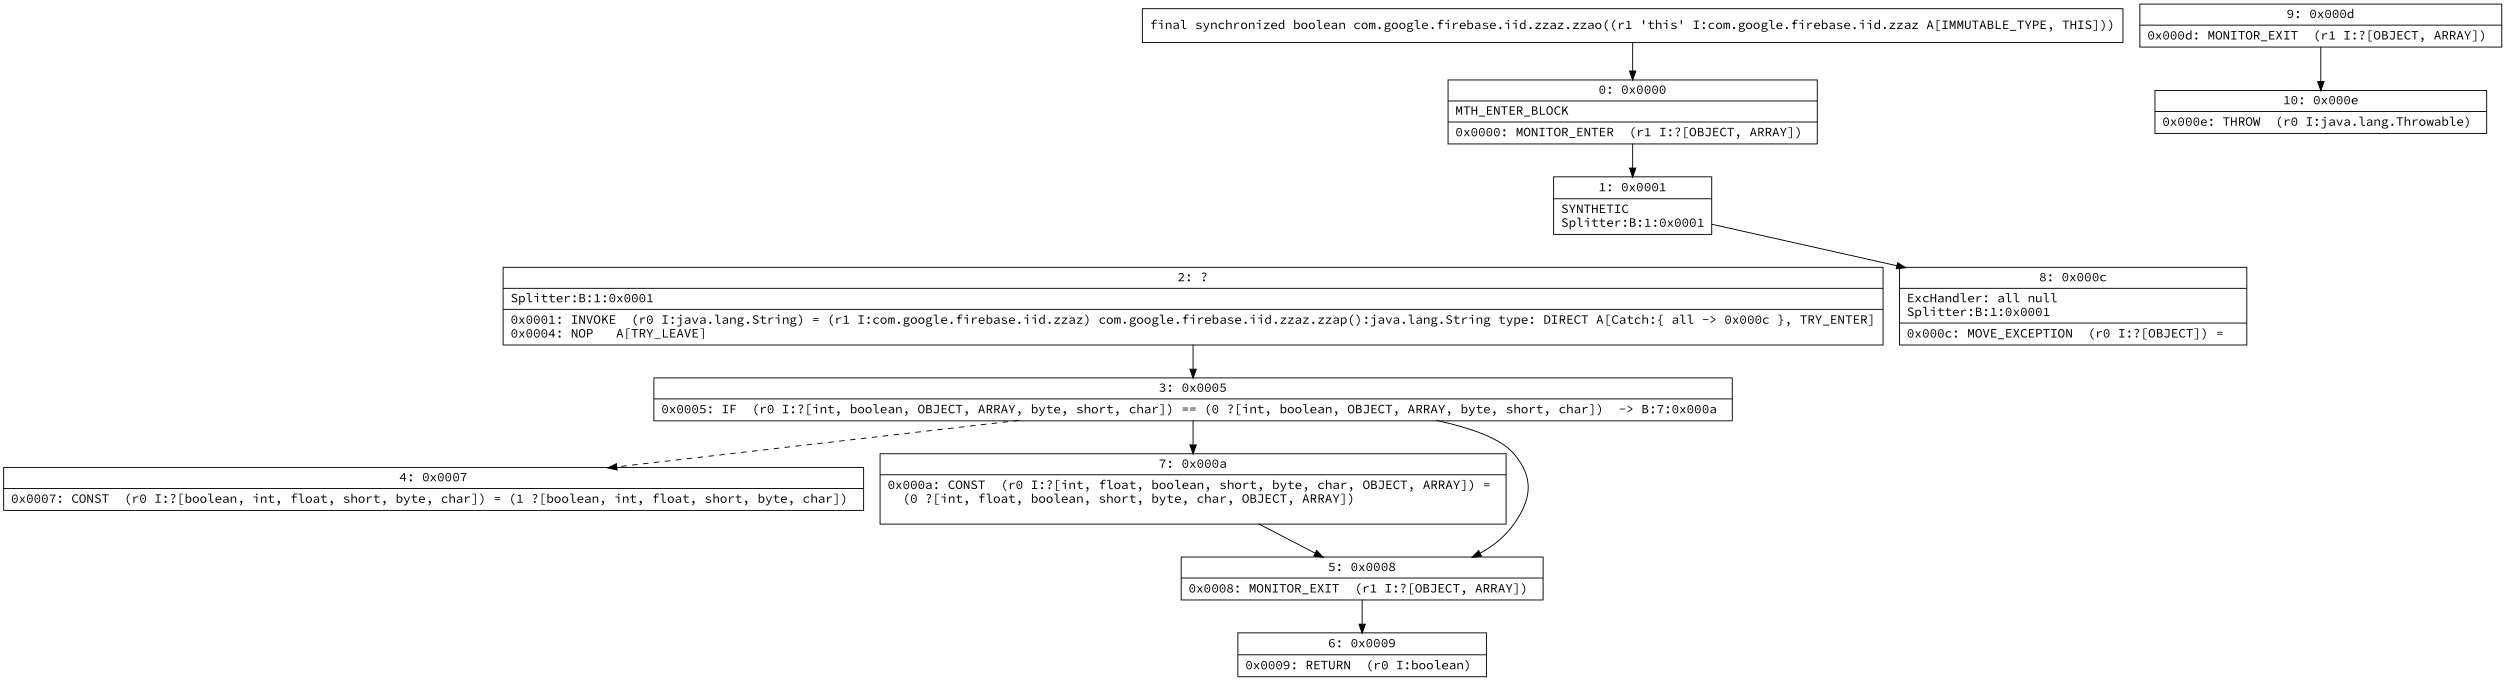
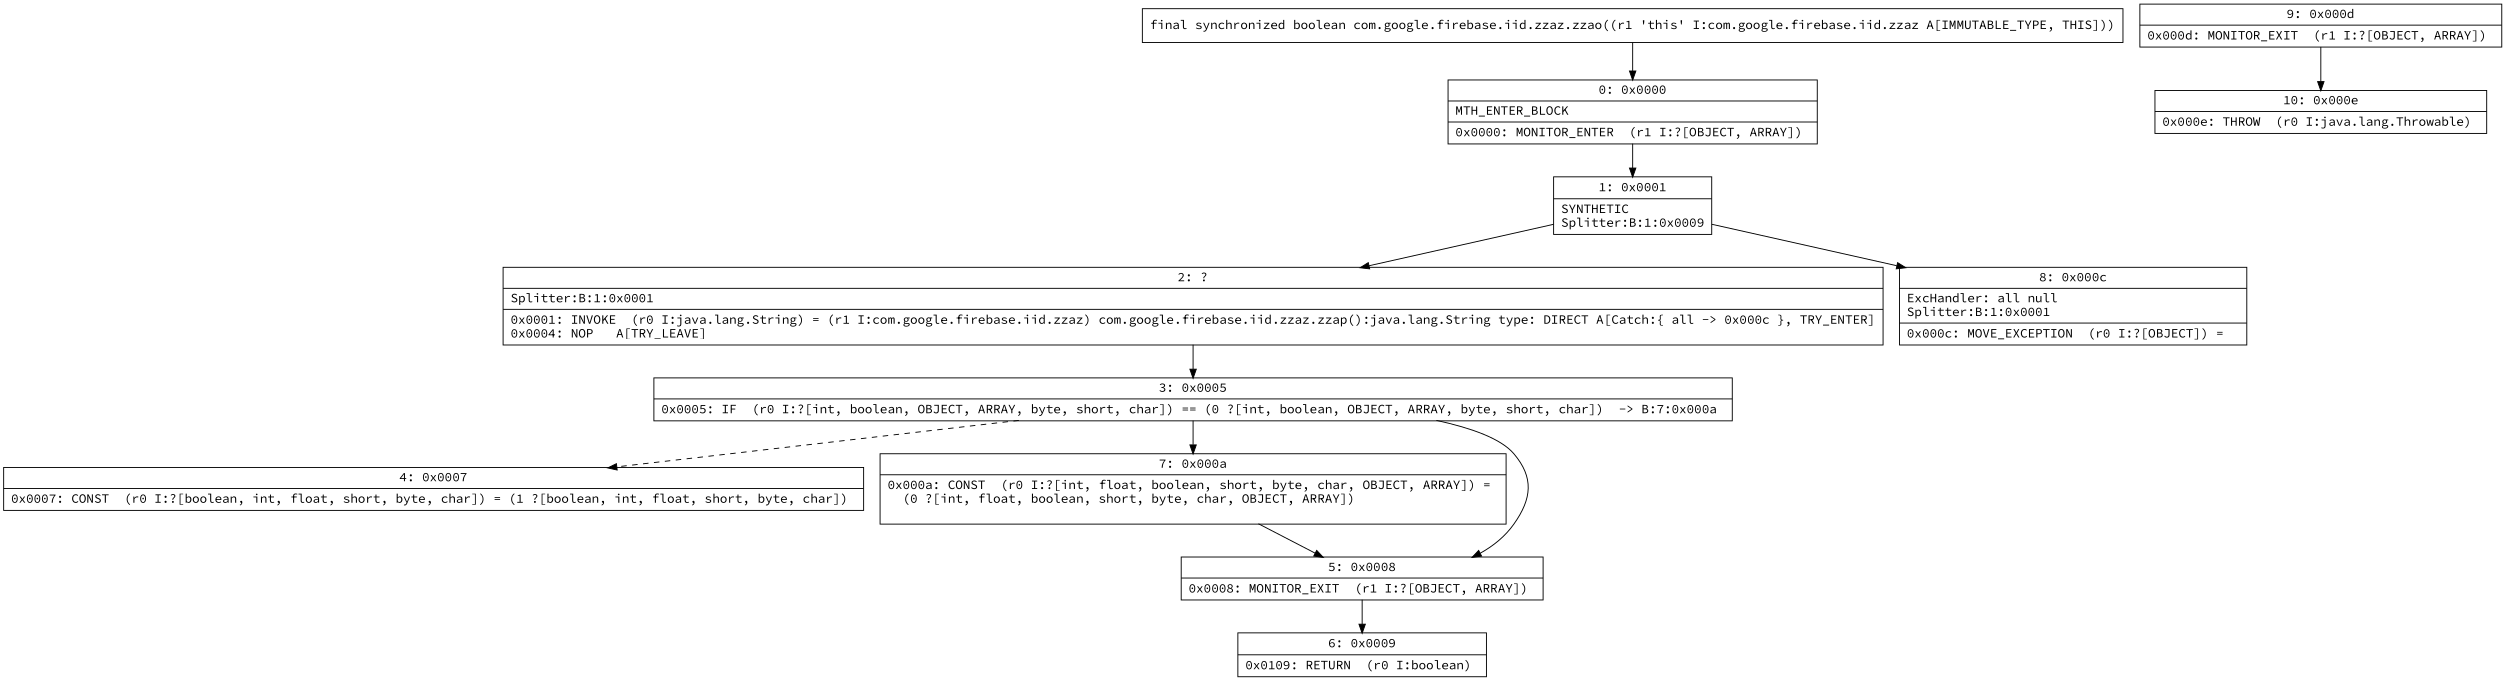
(1633, 223) -> (1633, 223)
none -> (1461, 245)
(1362, 665) -> (1362, 665)
